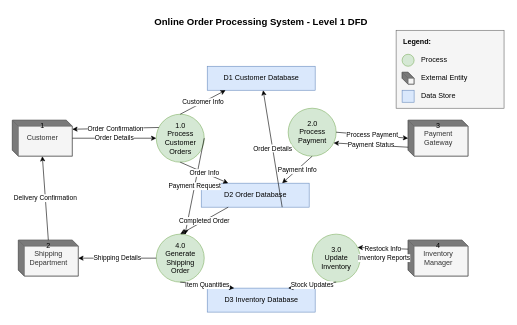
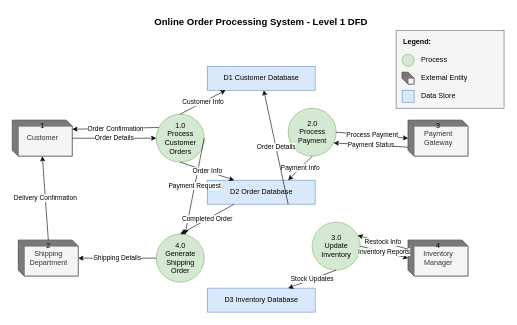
(255, 195) -> (261, 192)
(336, 258) -> (336, 246)
(205, 285) -> none
